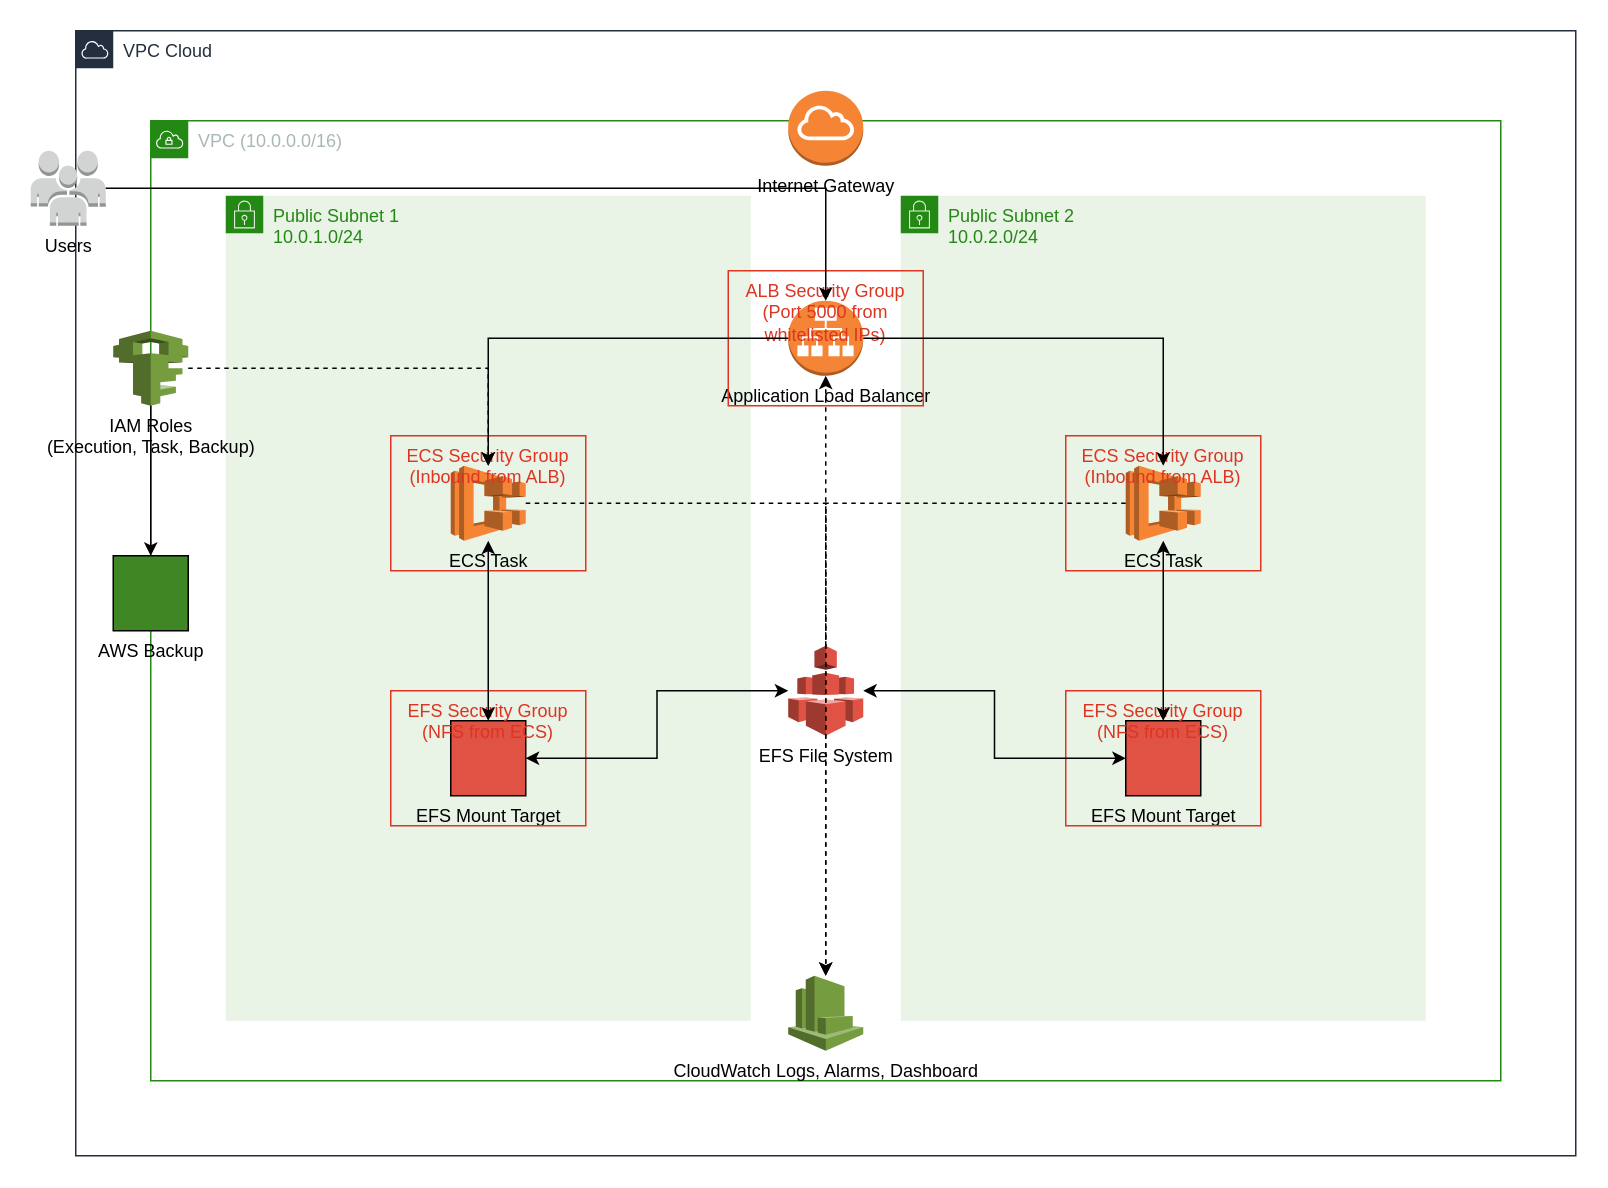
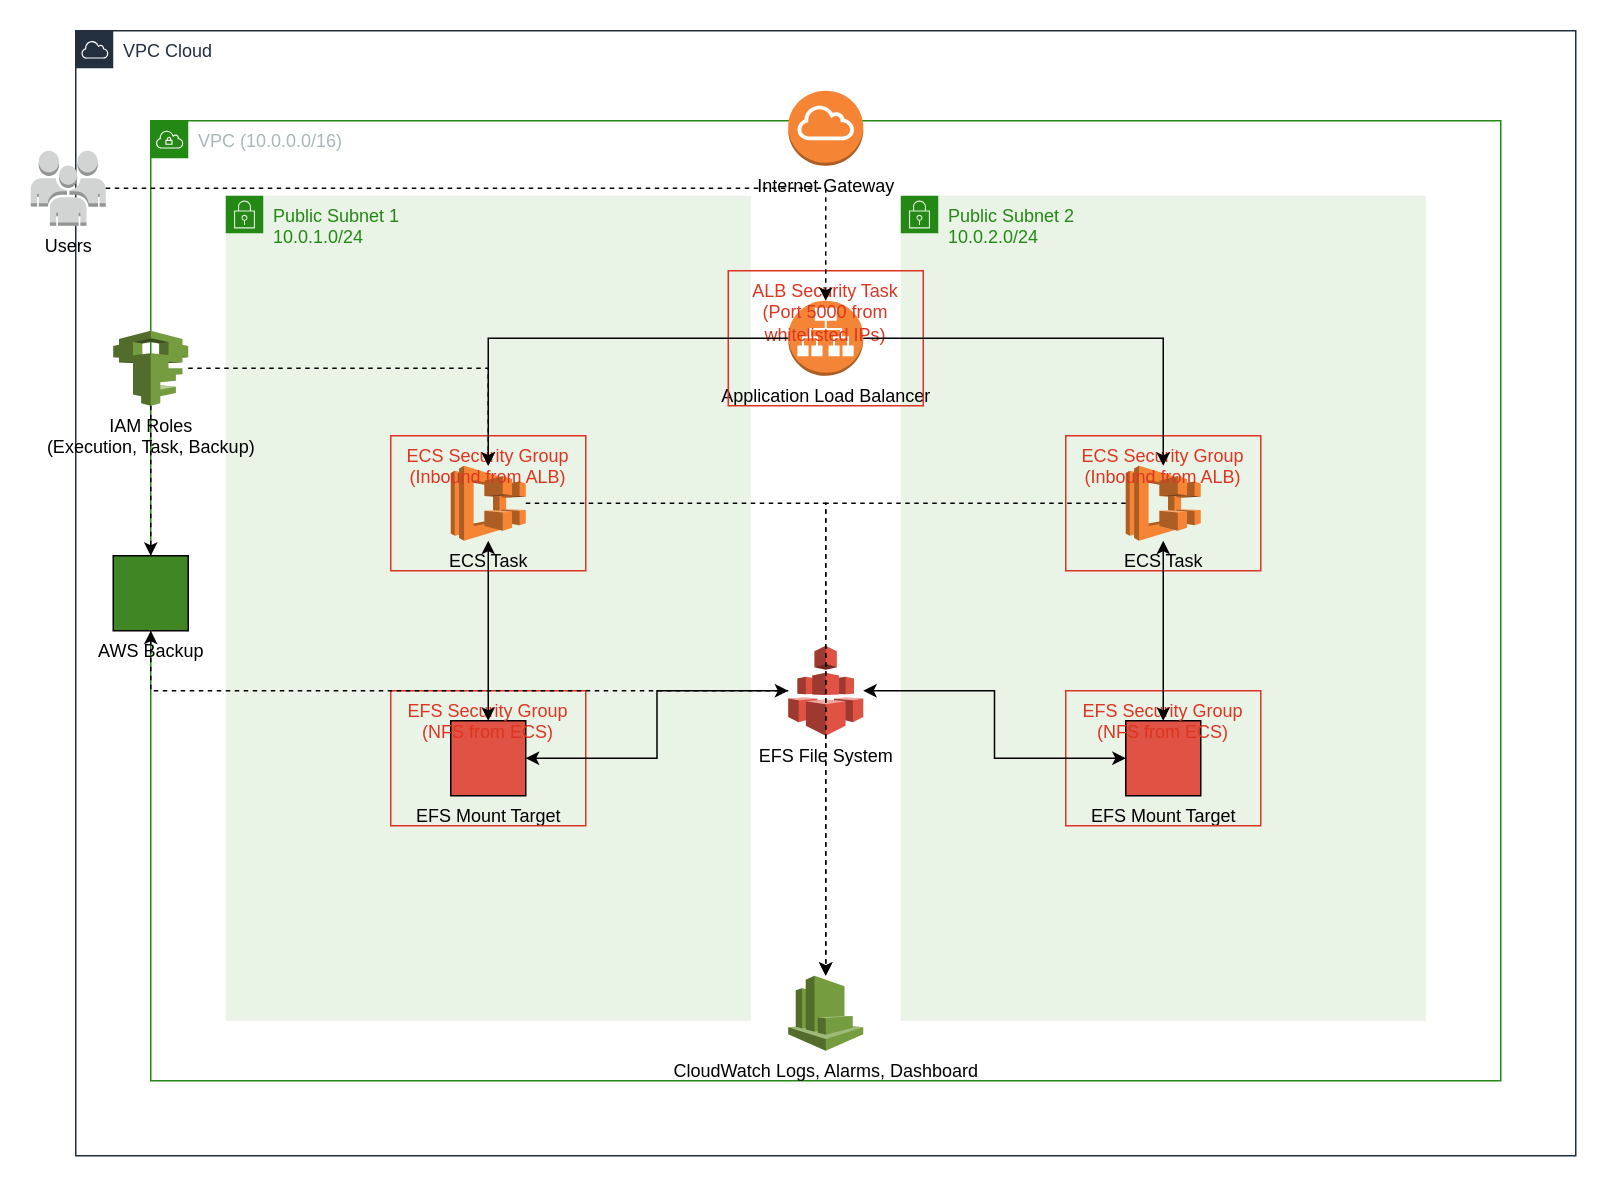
(517, 188) -> (517, 188)
(826, 314) -> (826, 314)
(826, 442) -> (292, 691)
(151, 475) -> (151, 475)
